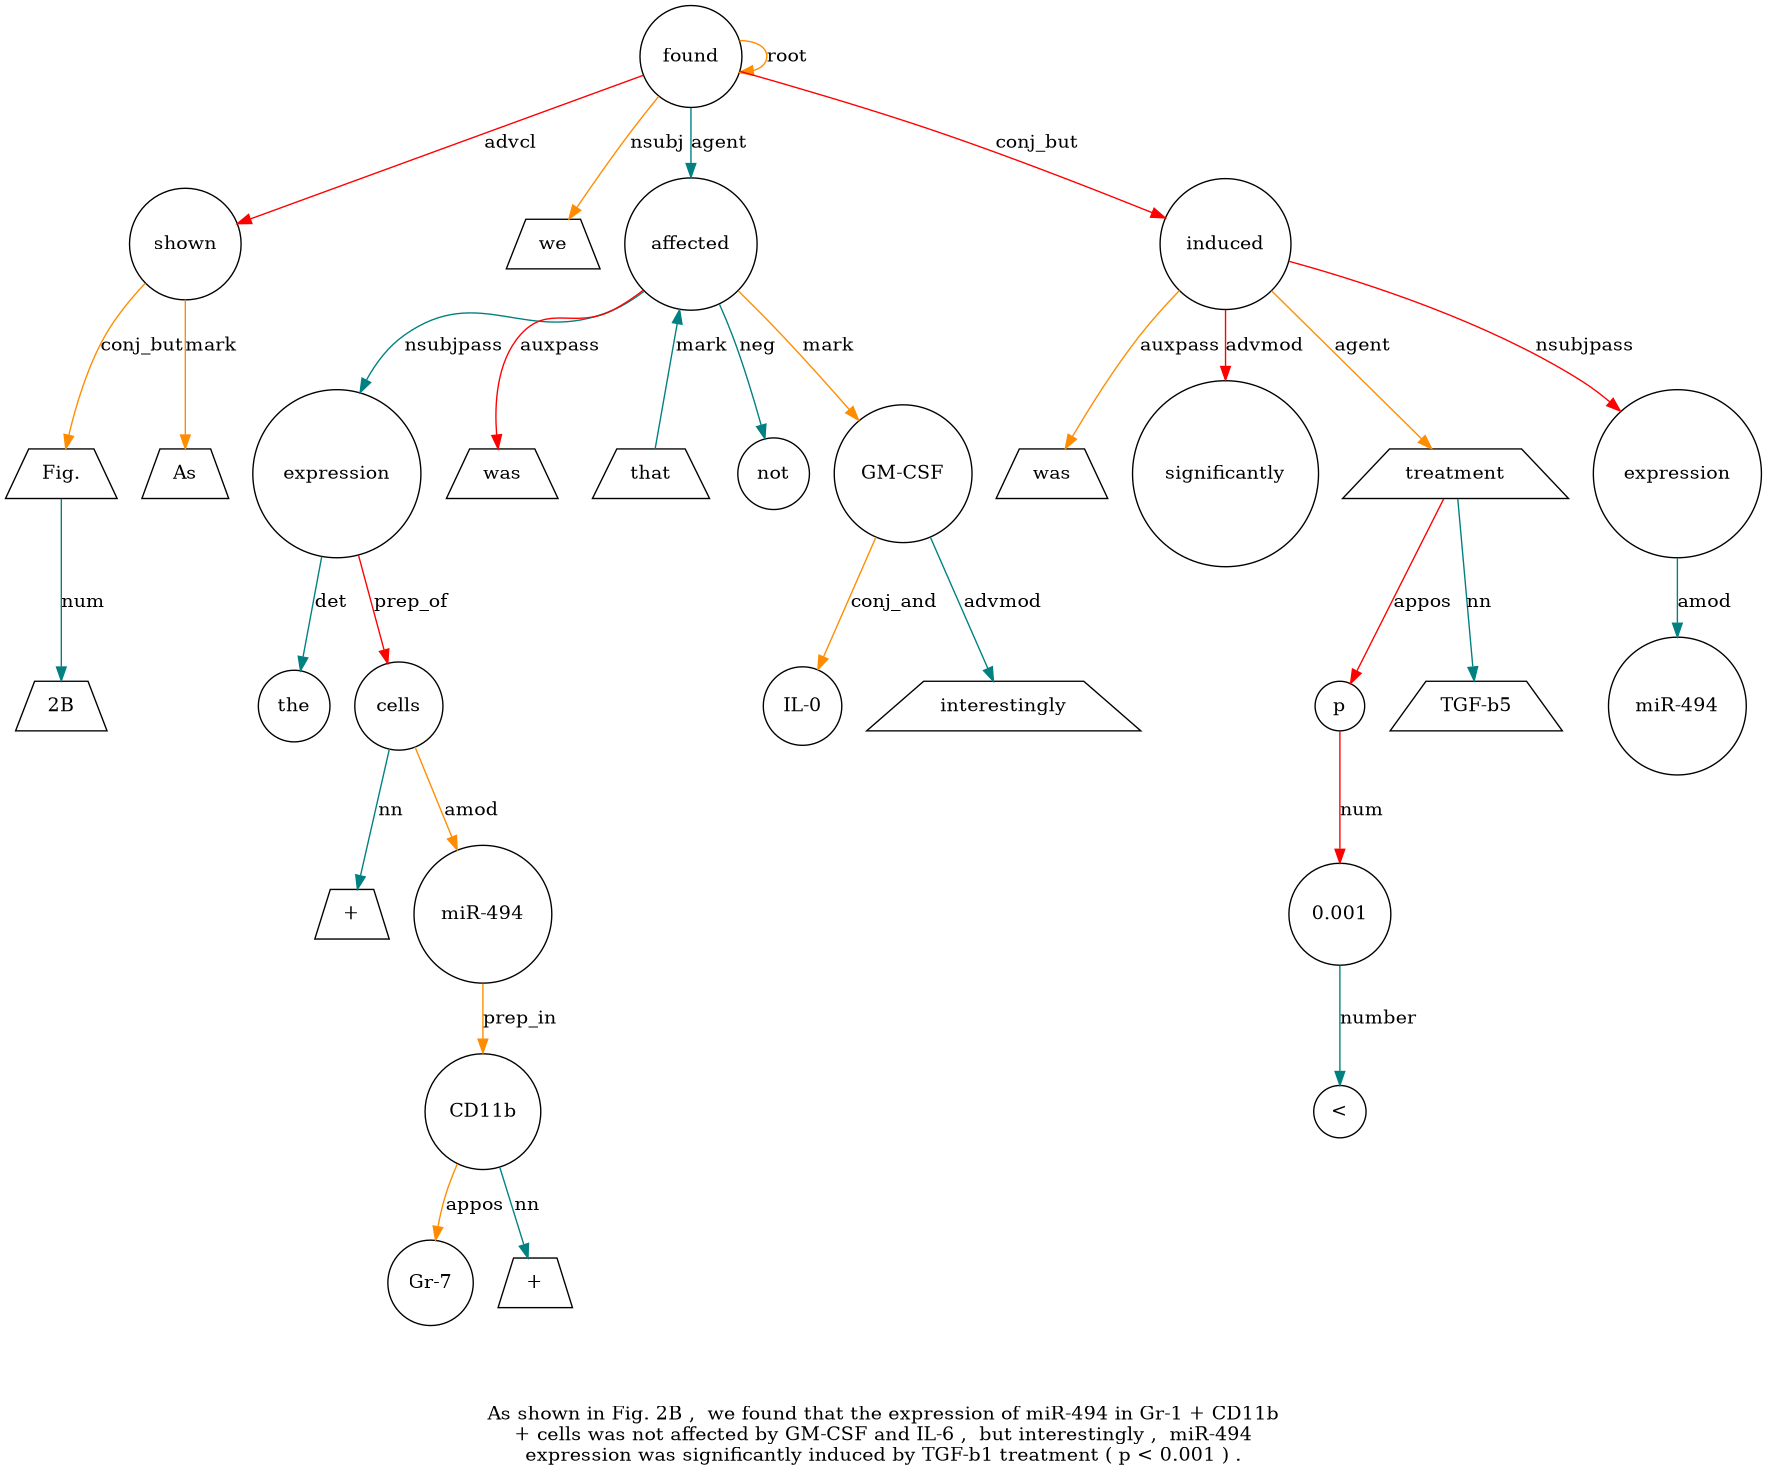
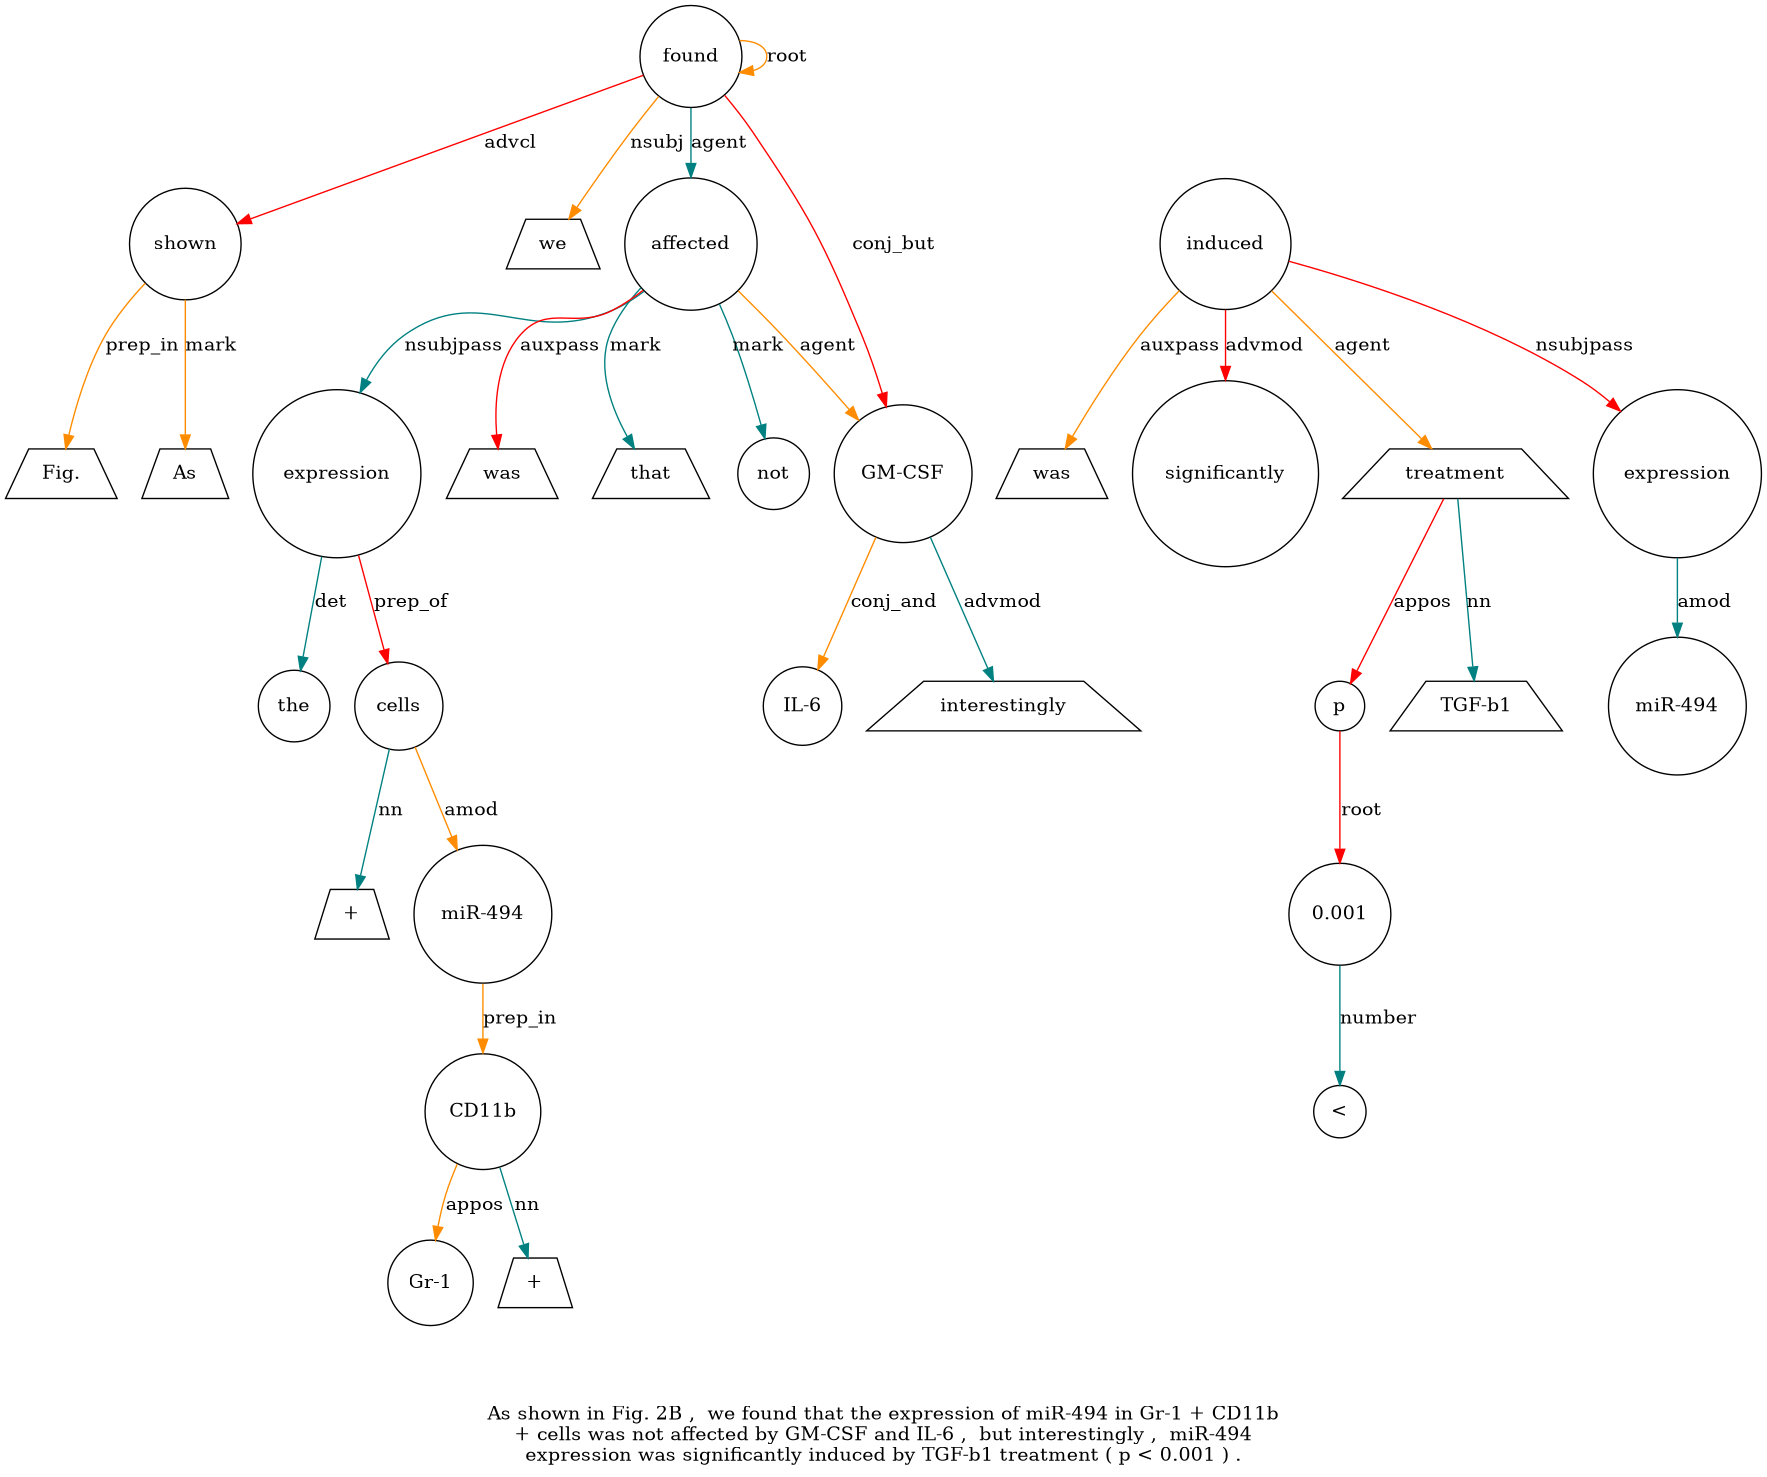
(948, 136) -> (818, 237)
(143, 345) -> (143, 345)
(758, 345) -> (758, 345)
(828, 345) -> (828, 345)
(666, 386) -> (605, 359)
(61, 706) -> none
(803, 706) -> (803, 706)
(1476, 706) -> (1476, 706)
(1362, 810) -> (1362, 810)
(431, 1283) -> (431, 1283)
